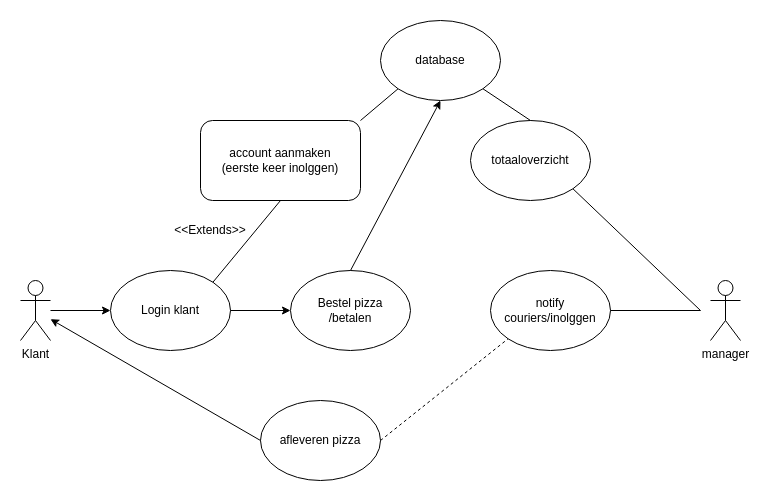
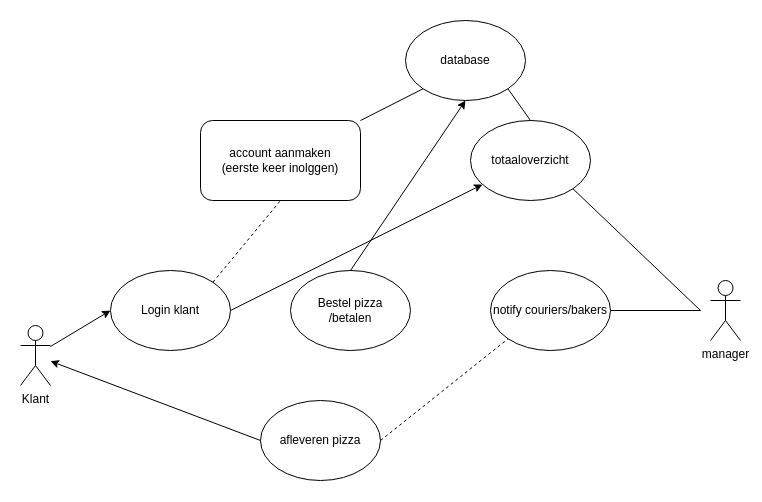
(441, 61) -> (466, 61)
(211, 231) -> none
(246, 242) -> (246, 242)
(36, 311) -> (36, 356)
(257, 311) -> (296, 278)
(551, 311) -> (551, 311)
